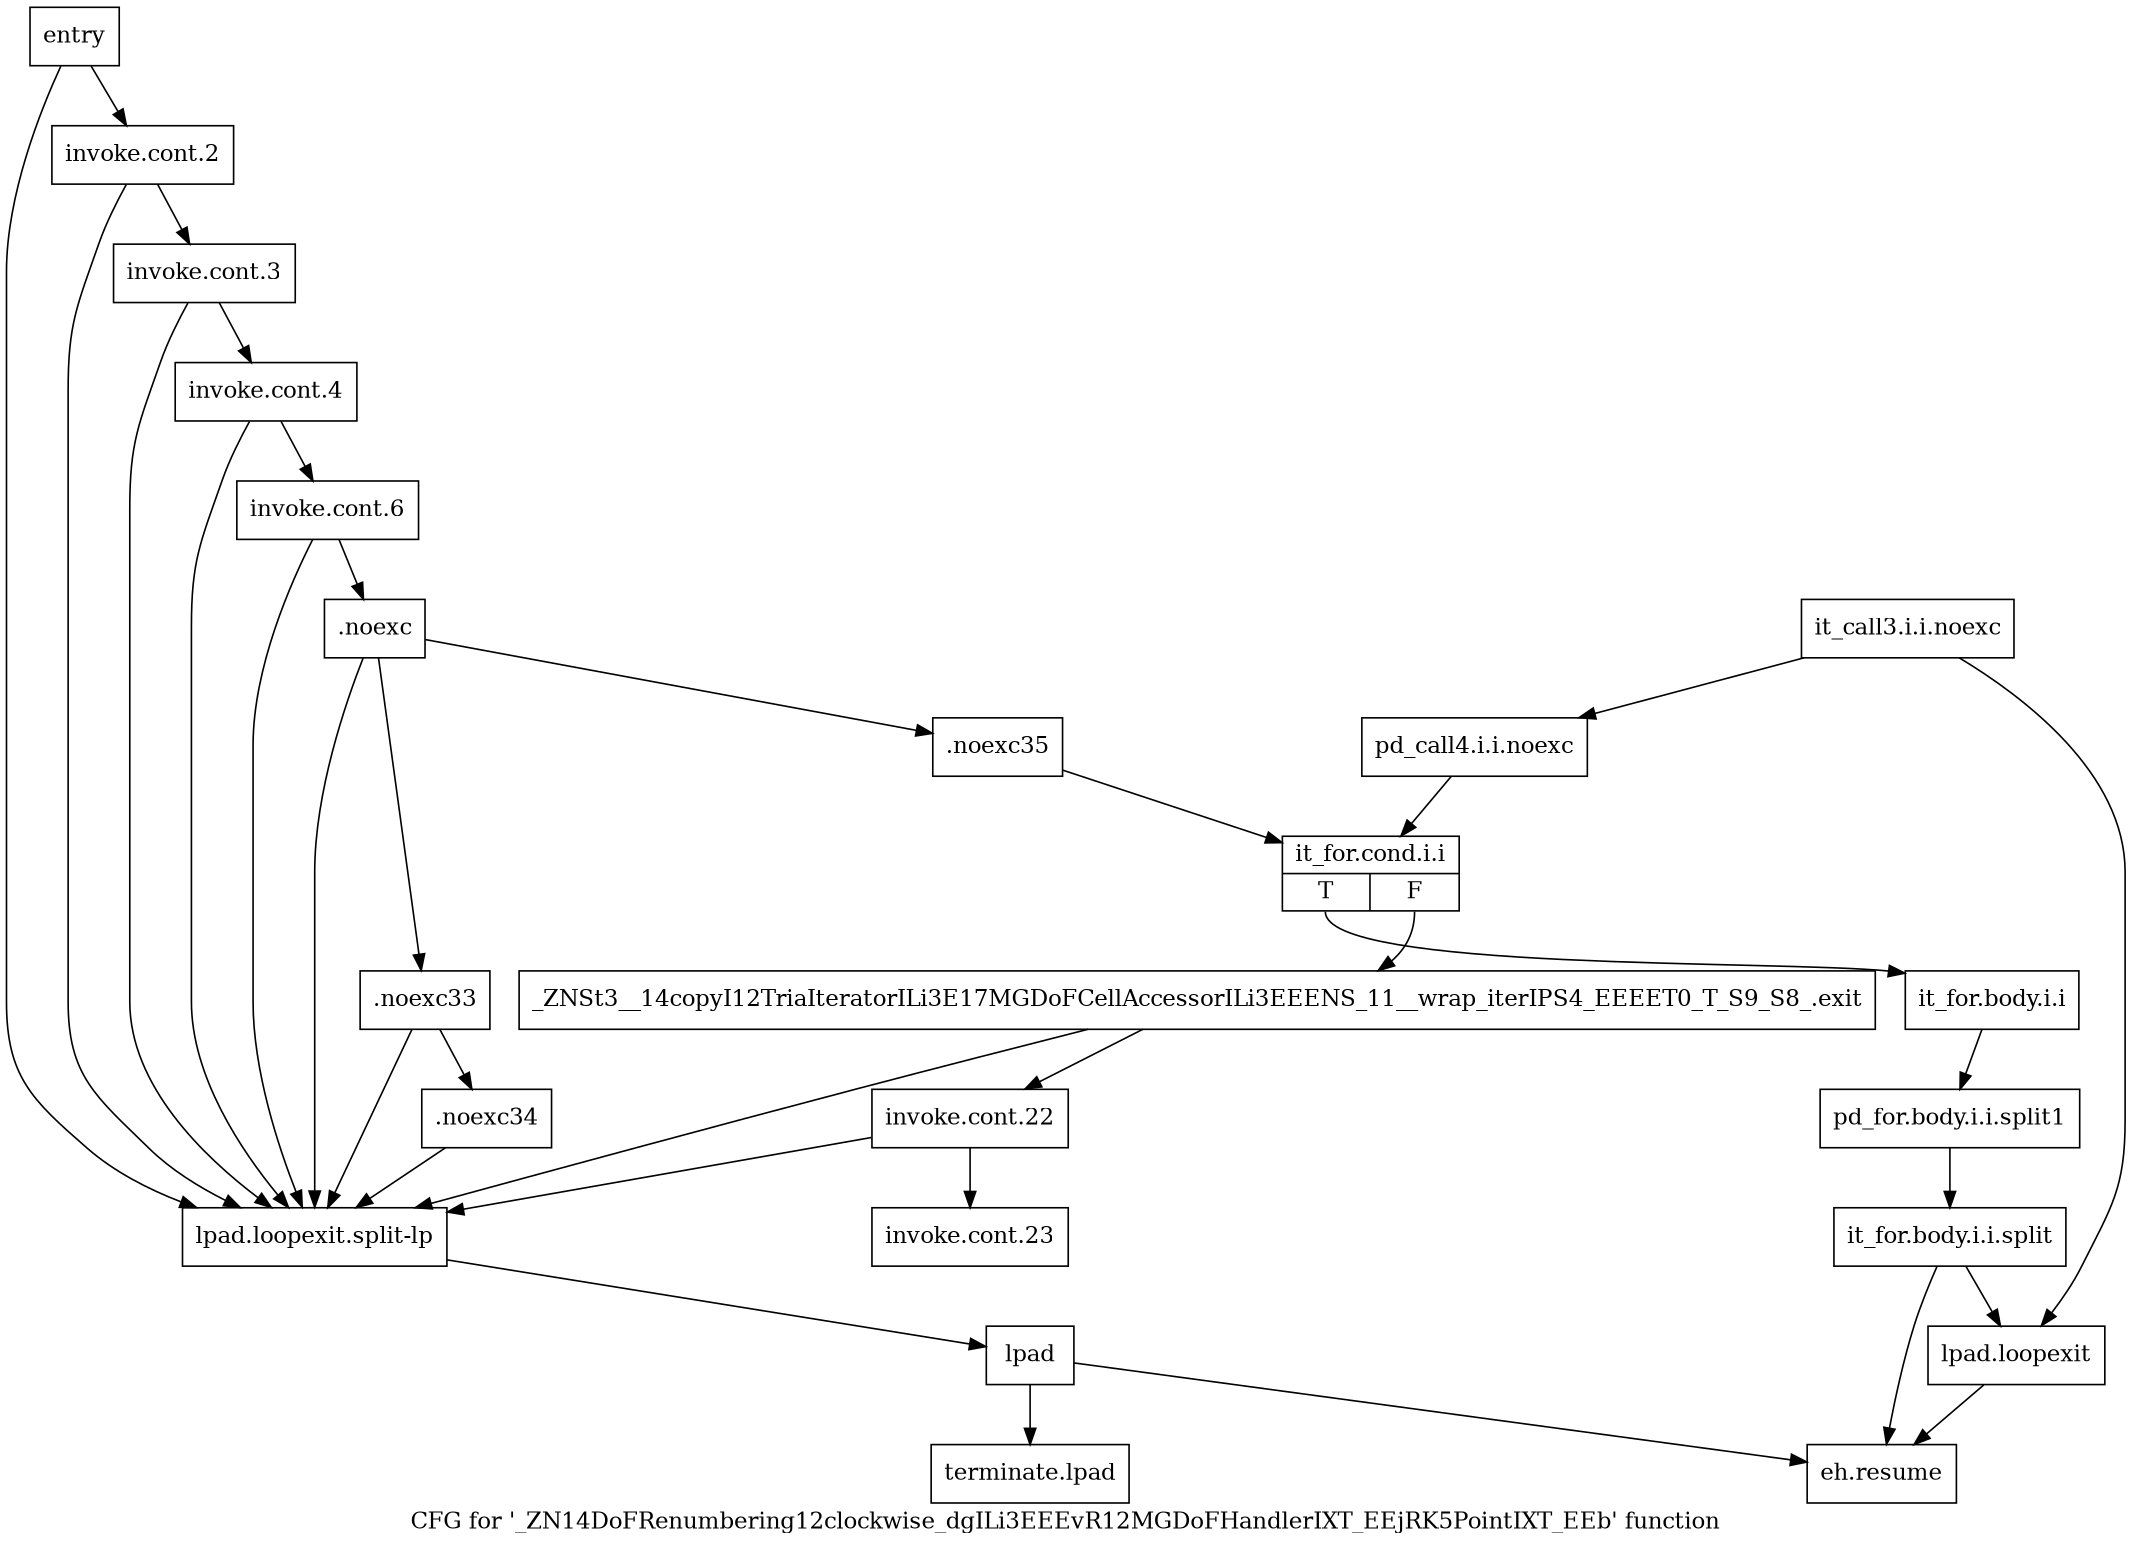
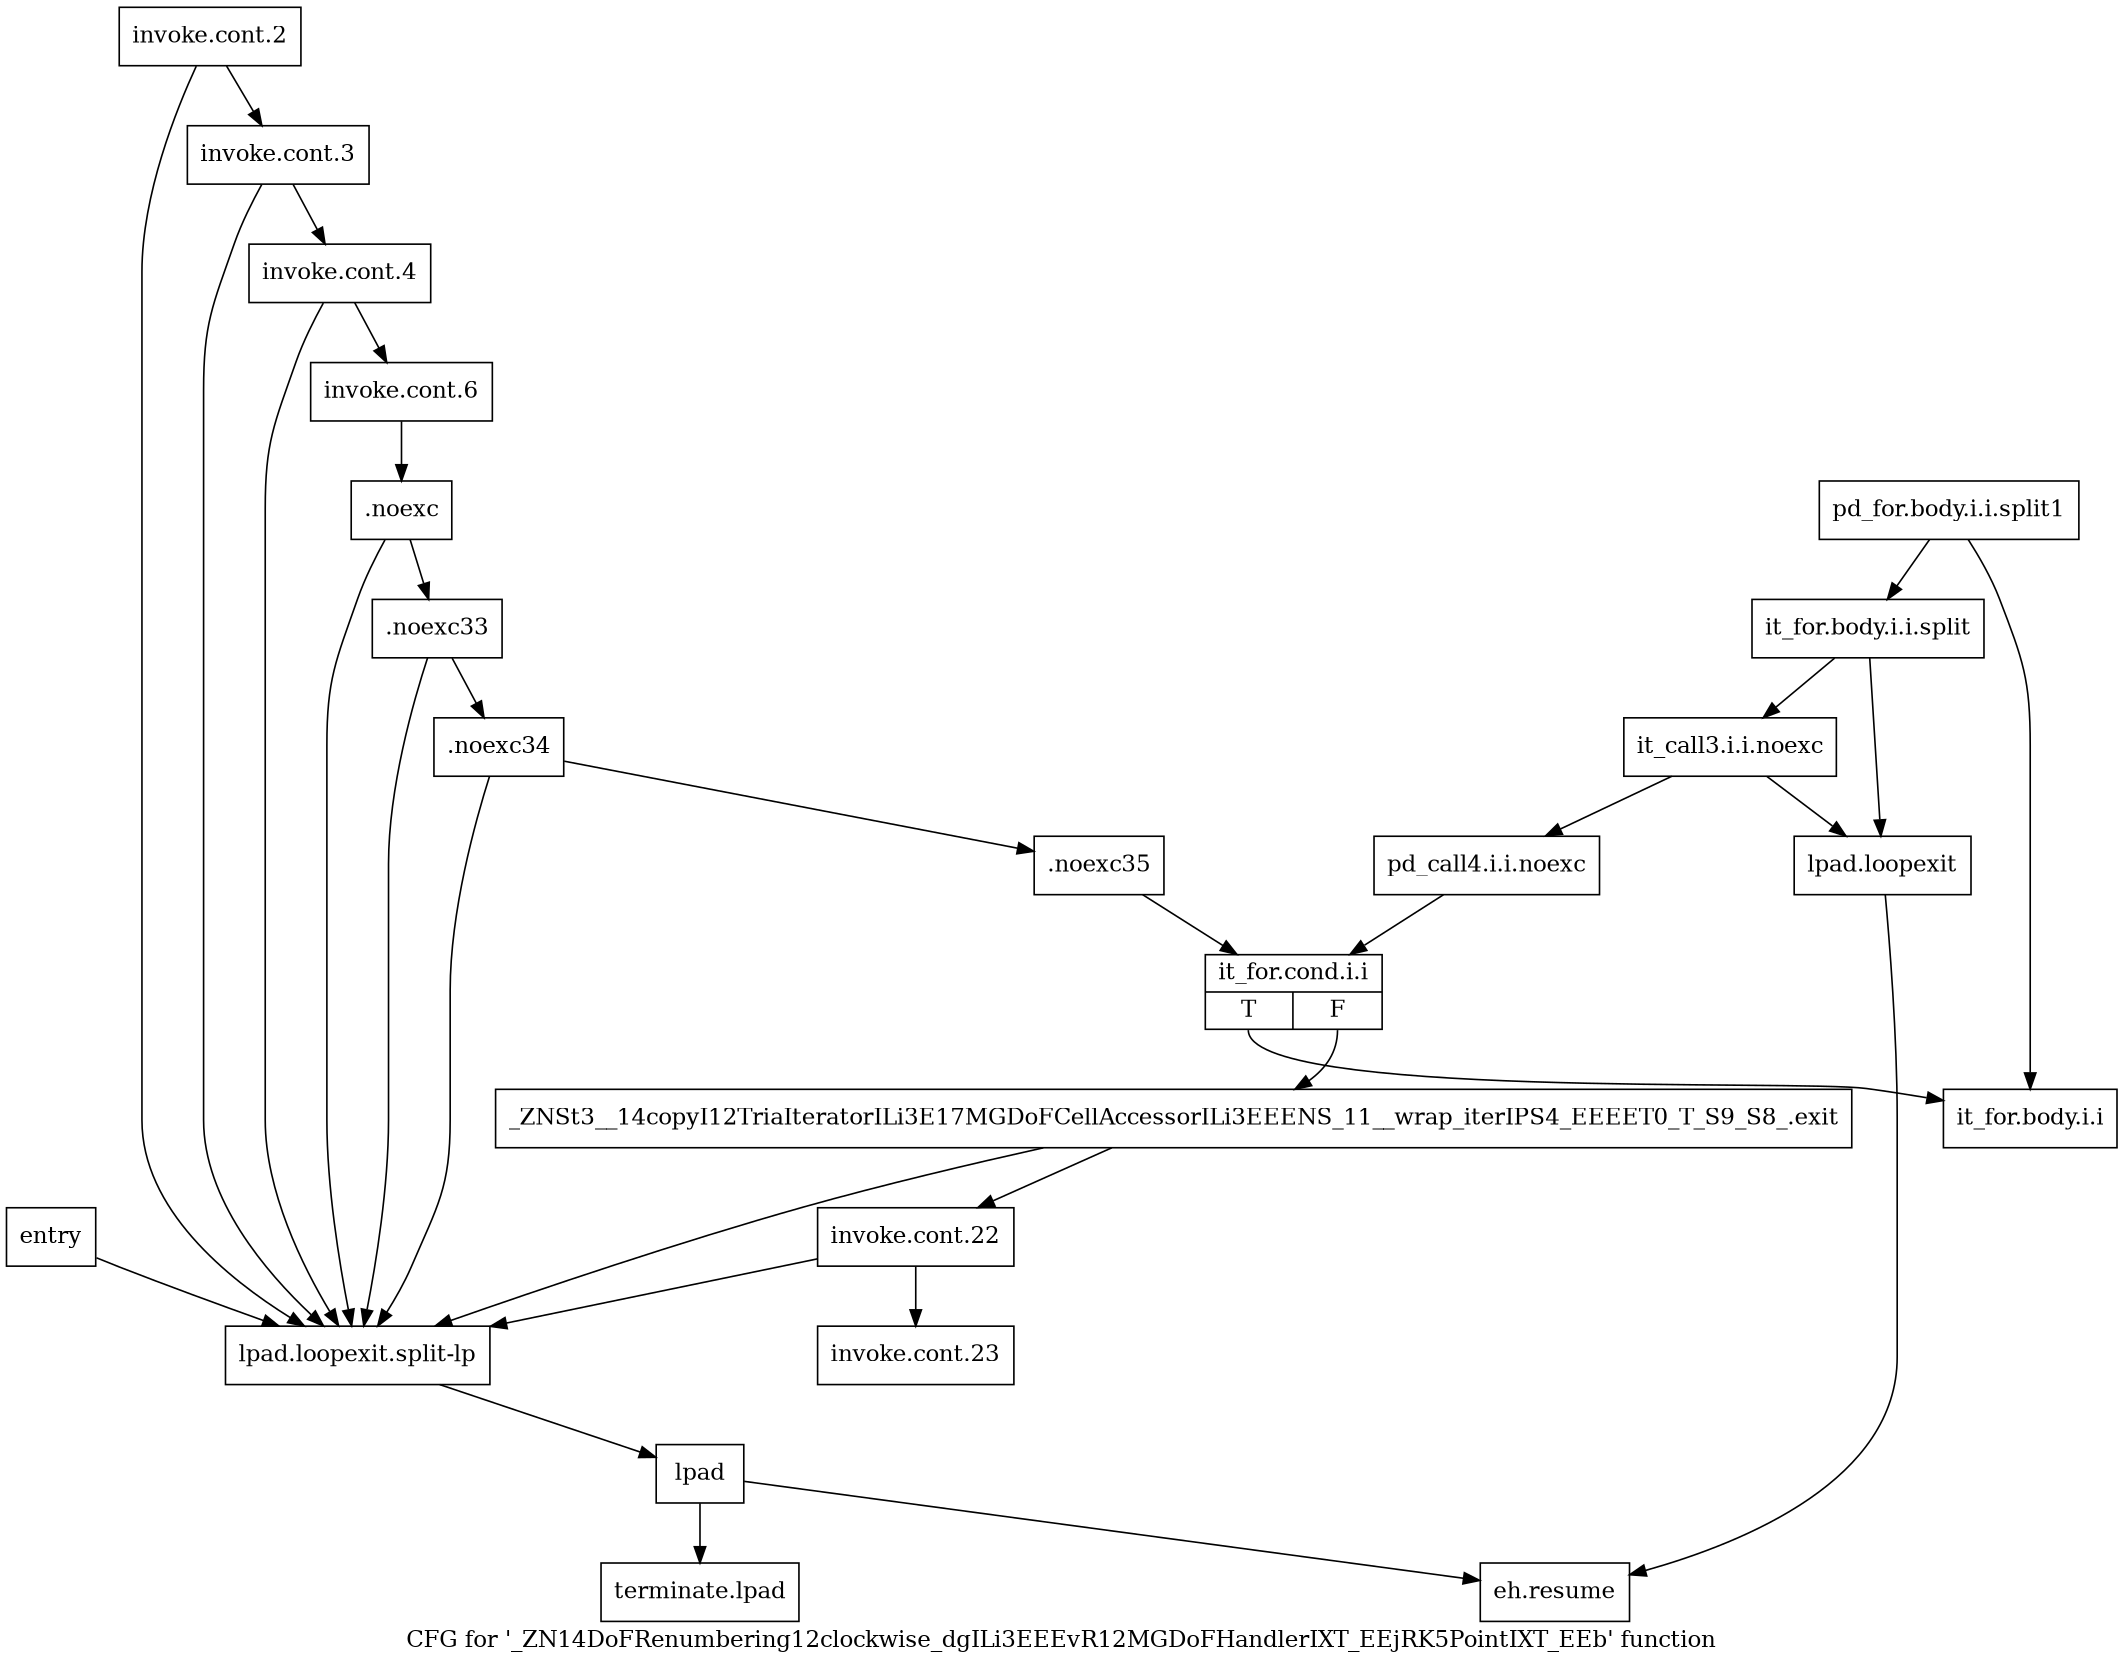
(105, 89) -> none
(671, 685) -> (791, 805)
(253, 864) -> none
(1974, 1052) -> (2030, 800)
(1908, 1346) -> (1805, 683)
